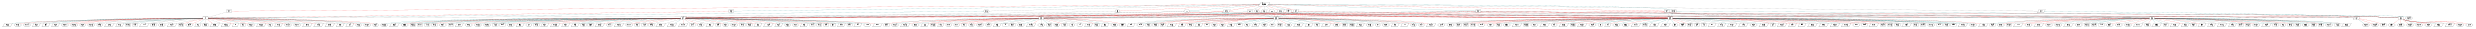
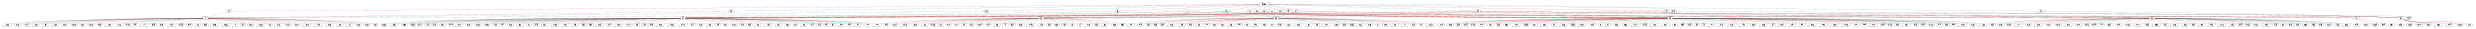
none -> (2357, 25)
